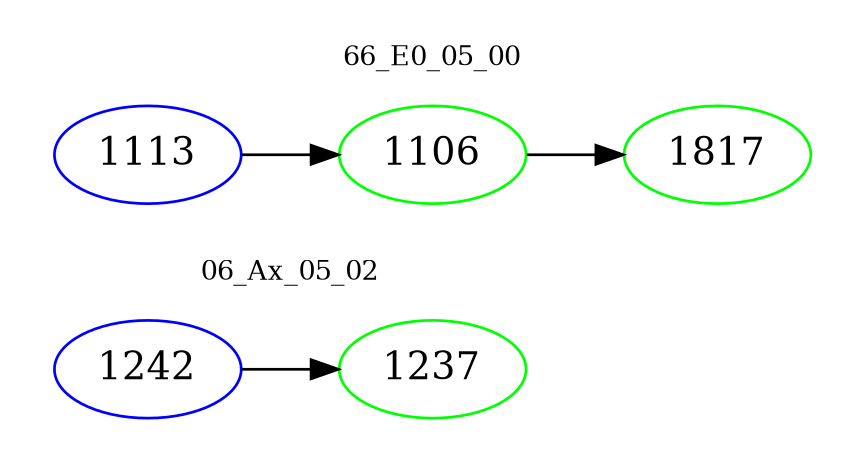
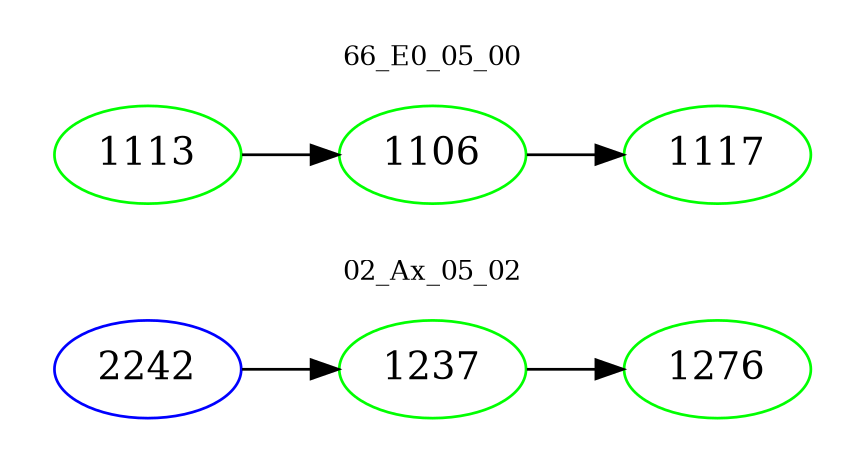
(148, 155) -> (148, 155)
(717, 155) -> (717, 155)
(290, 273) -> (433, 273)
(148, 369) -> (148, 369)
none -> (717, 369)
